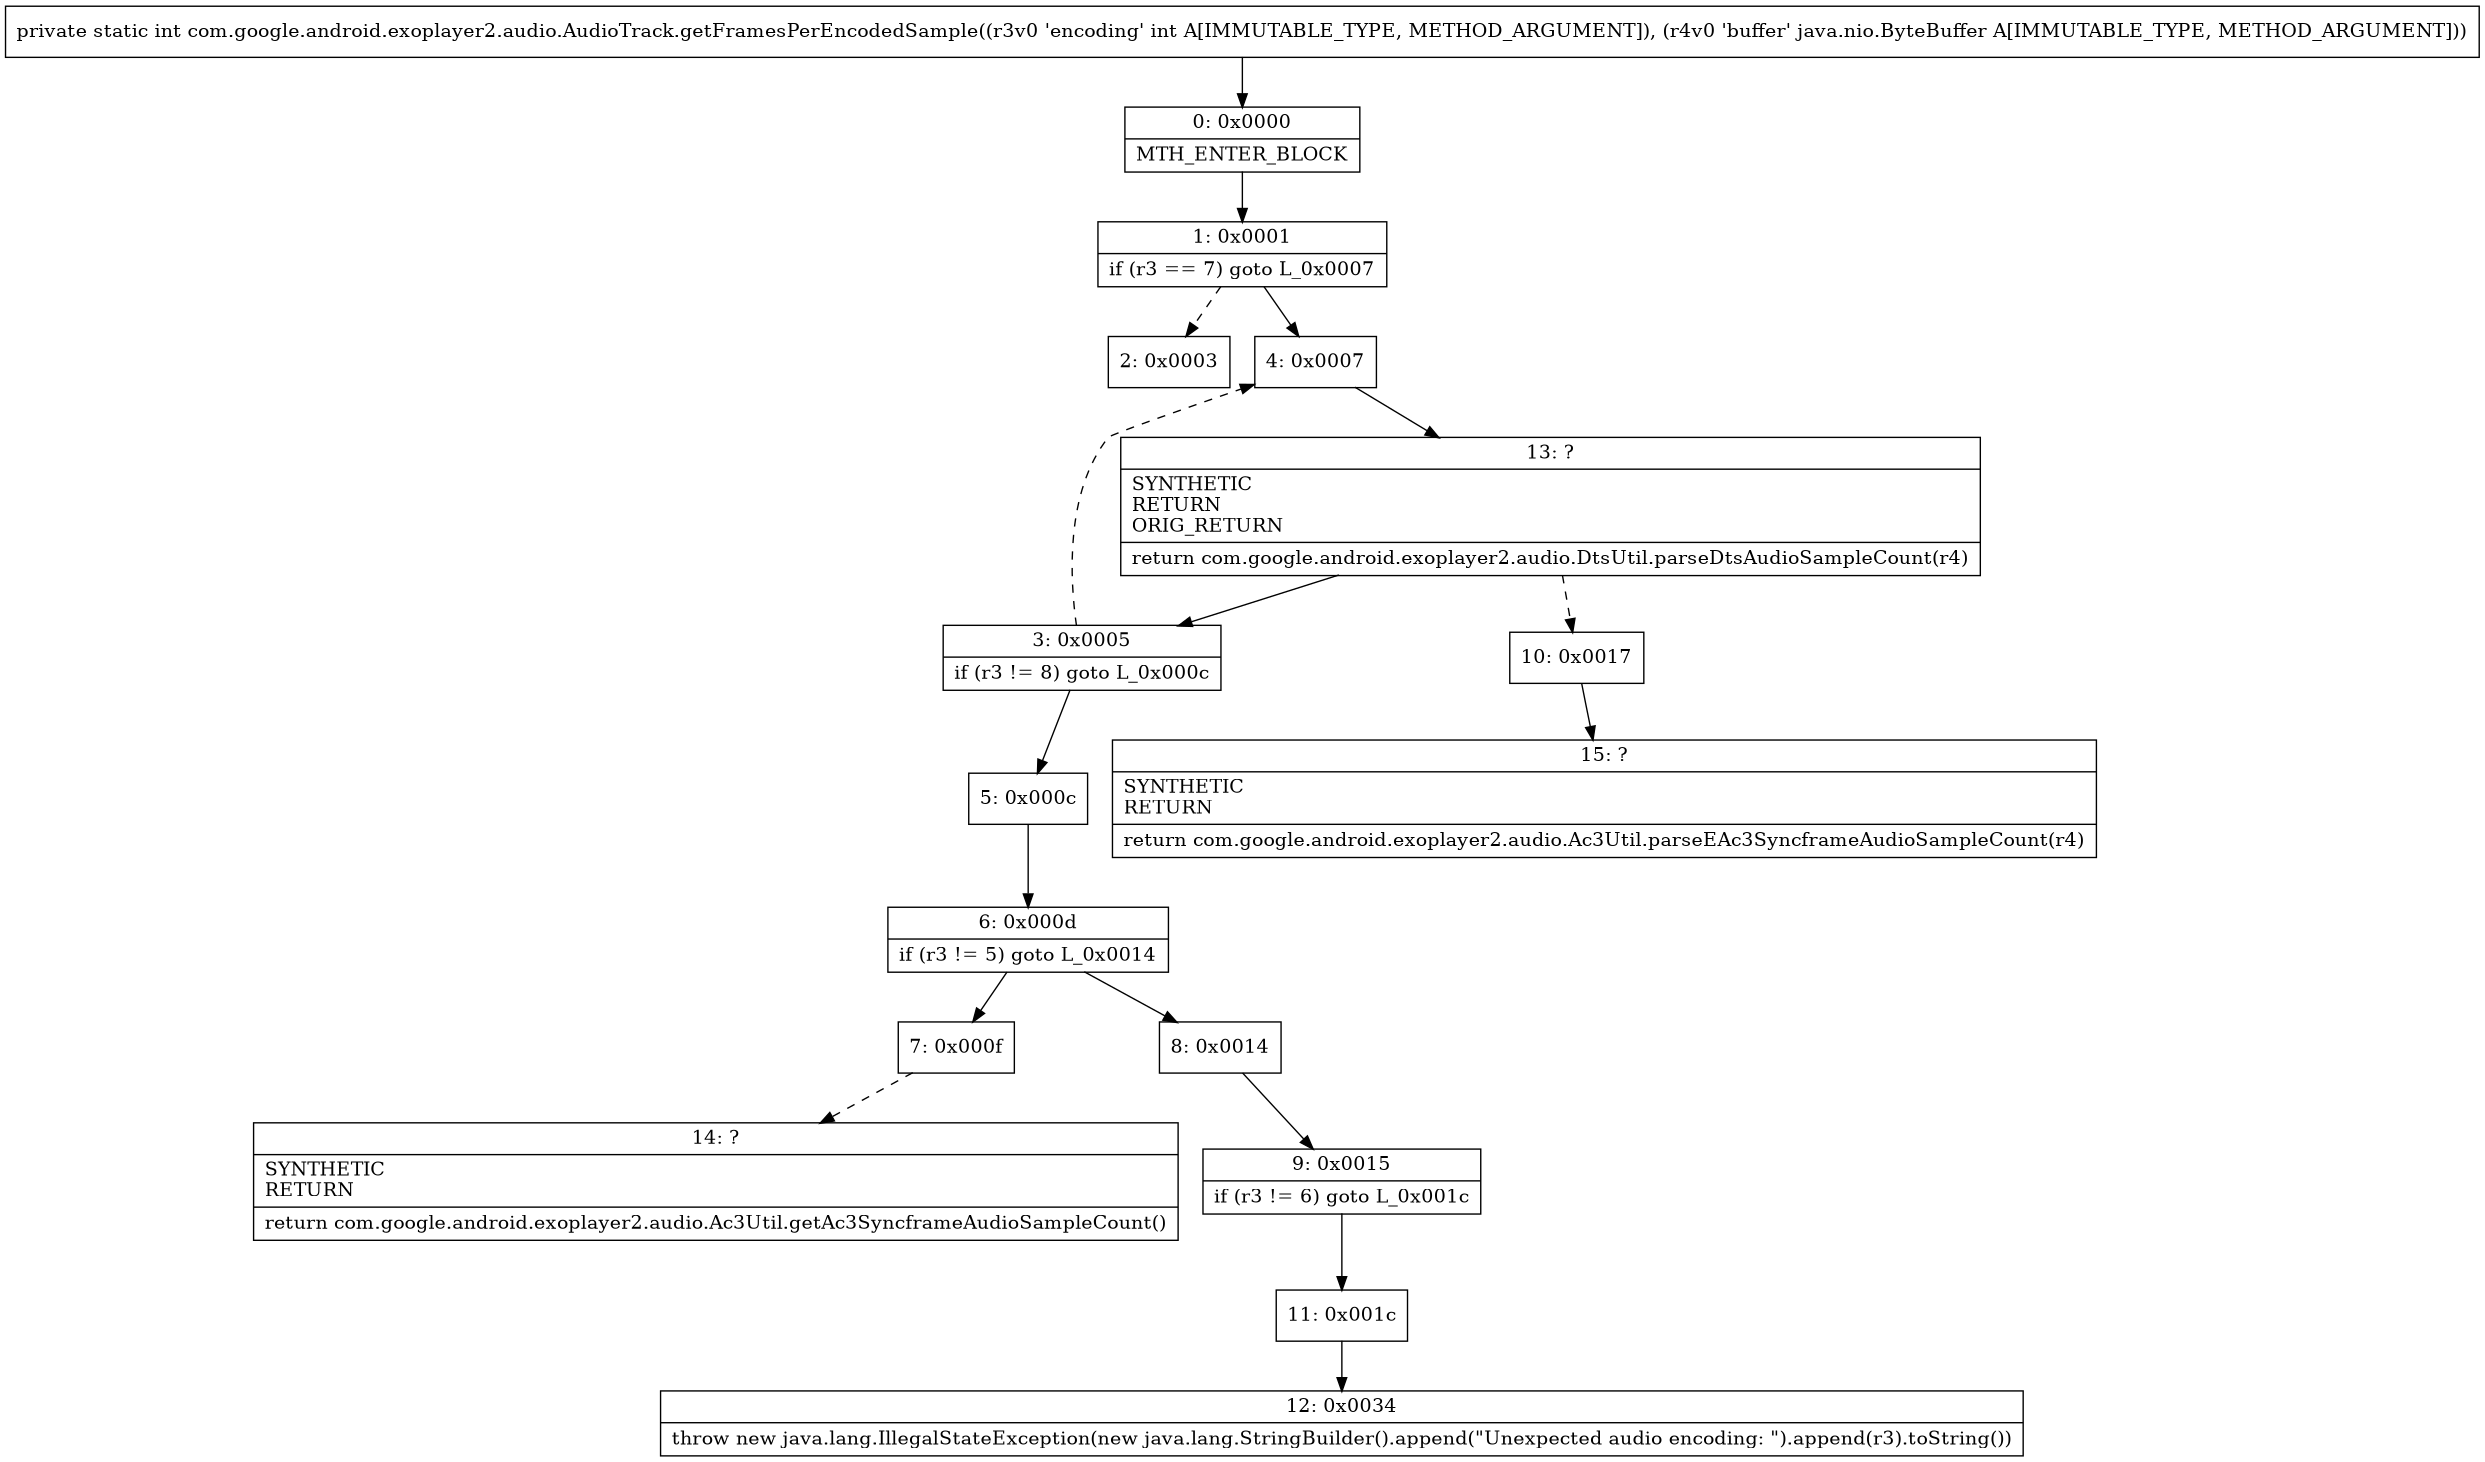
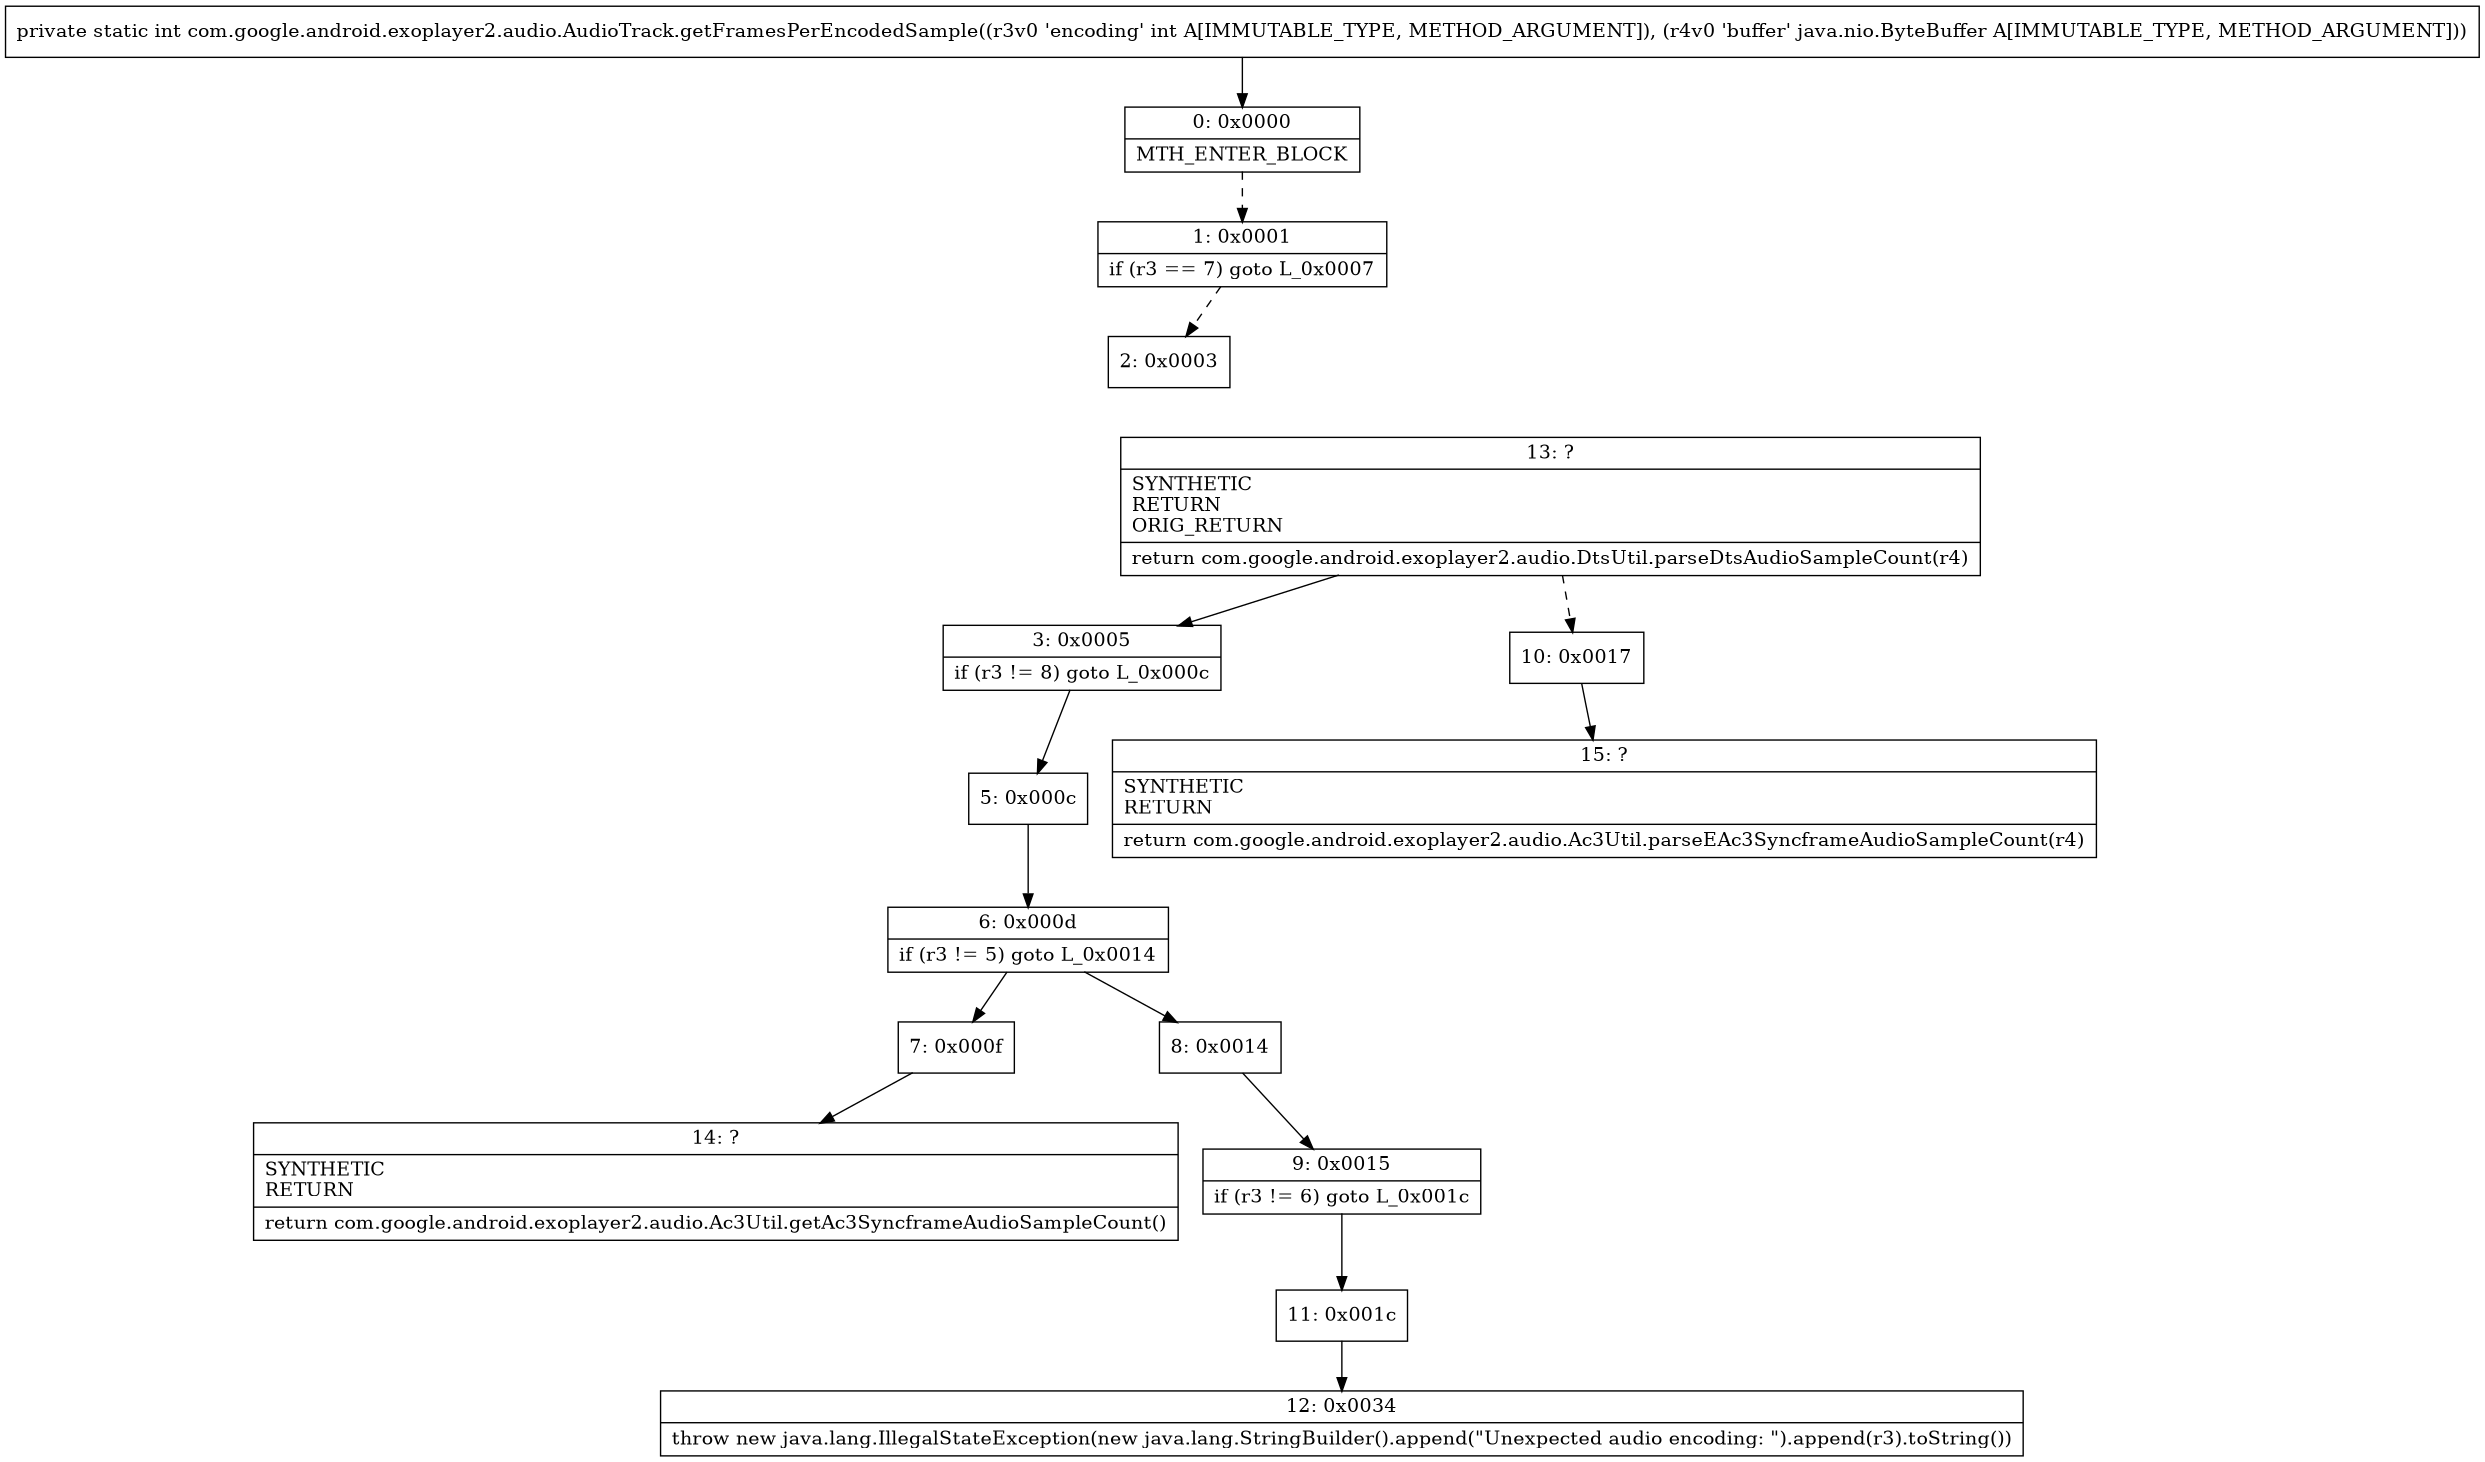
(1242, 190) -> (1242, 190)
(1316, 362) -> none
(873, 1095) -> (873, 1095)
